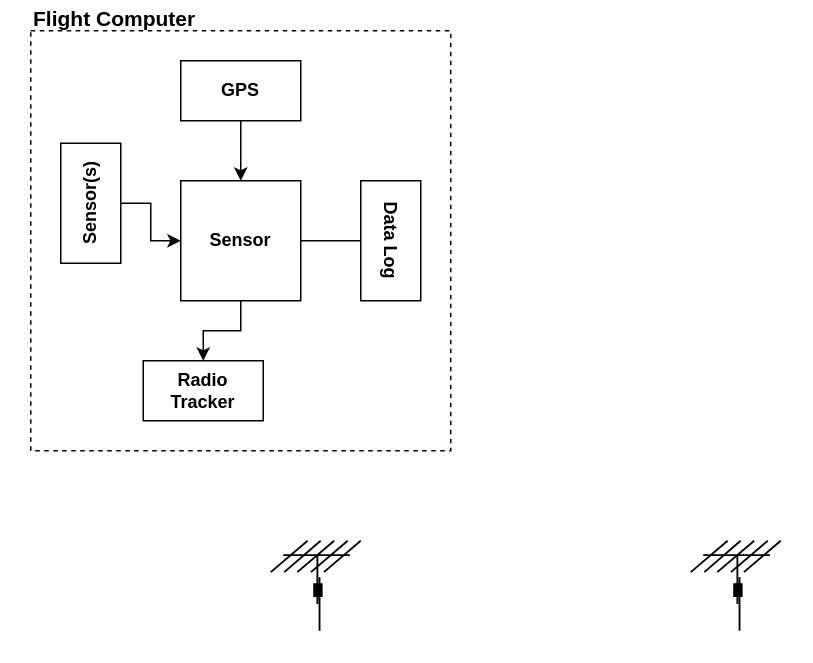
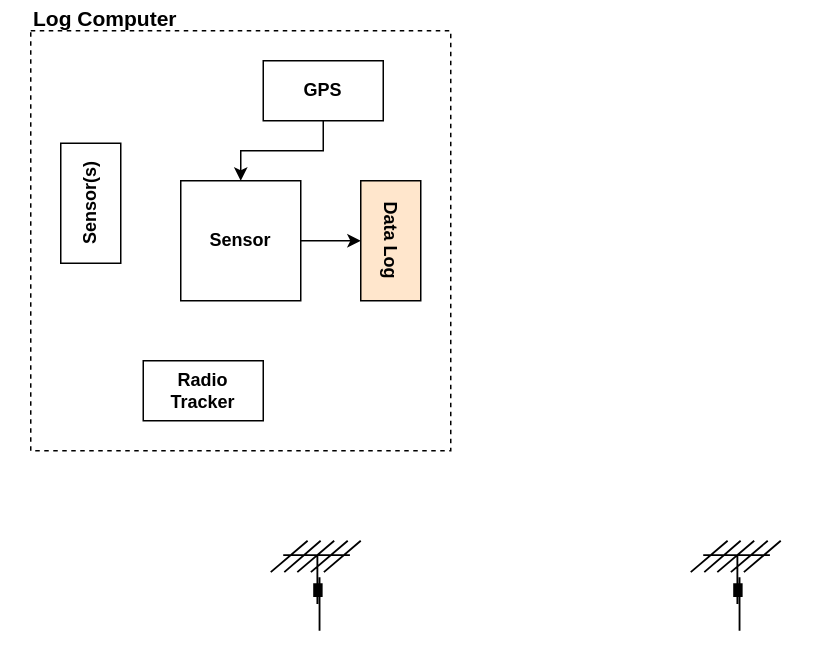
(114, 19) -> (102, 19)
(241, 91) -> (323, 91)
(151, 216) -> none
(353, 241) -> (349, 241)
(391, 241) -> (391, 241)
(228, 331) -> none
